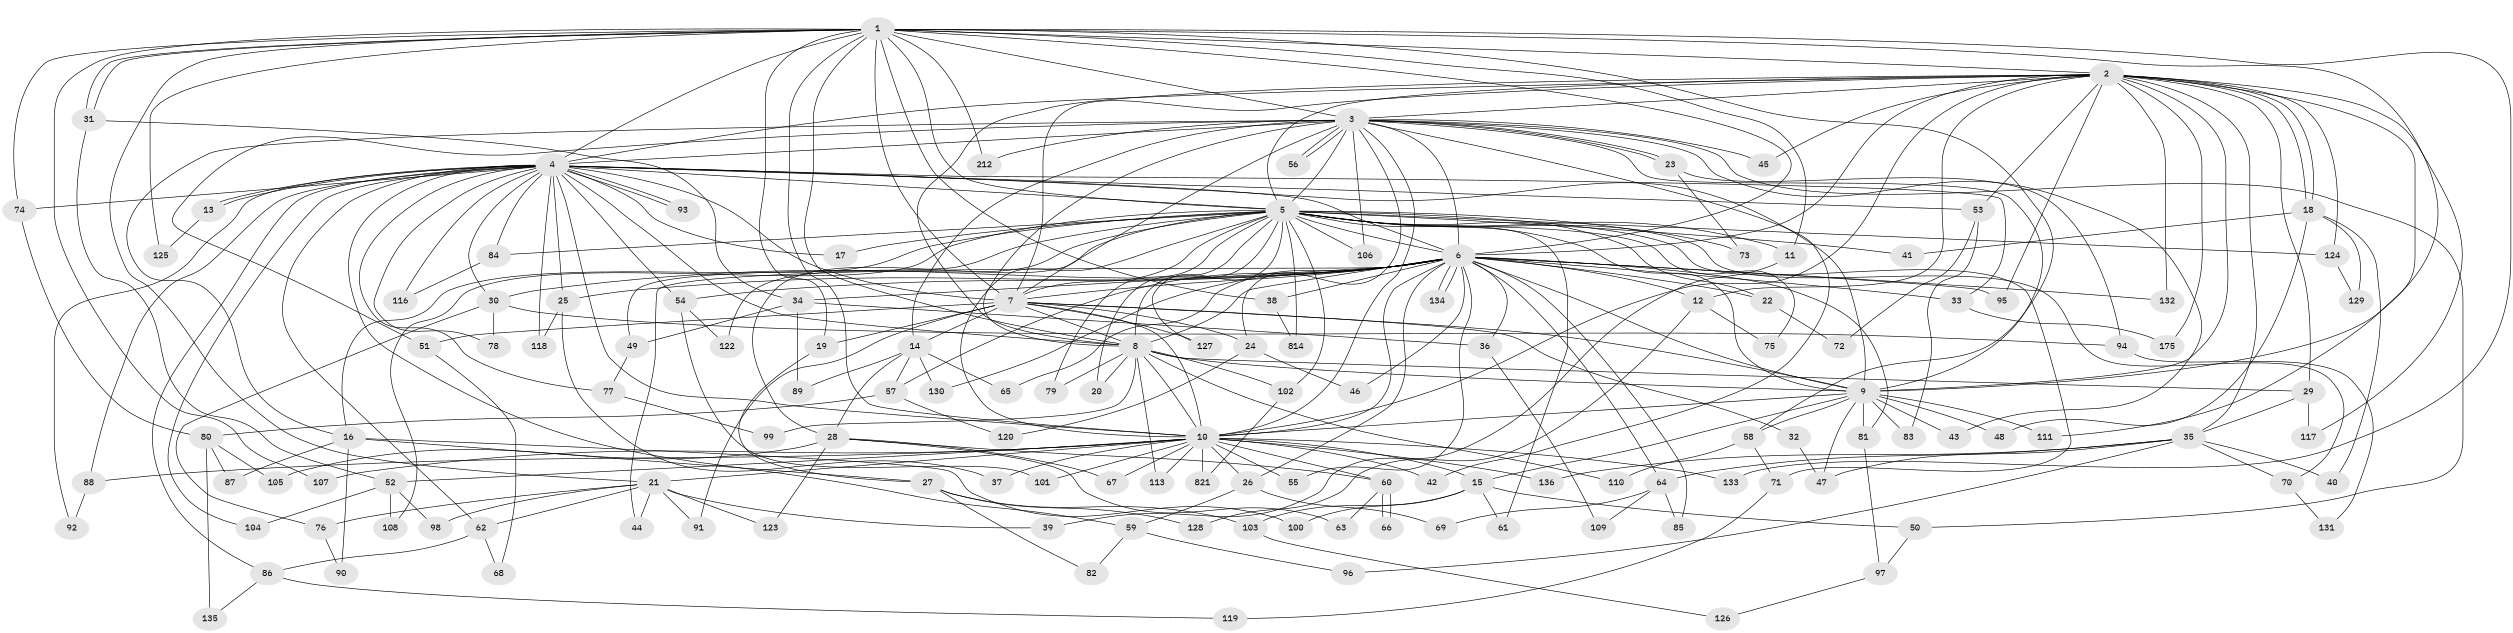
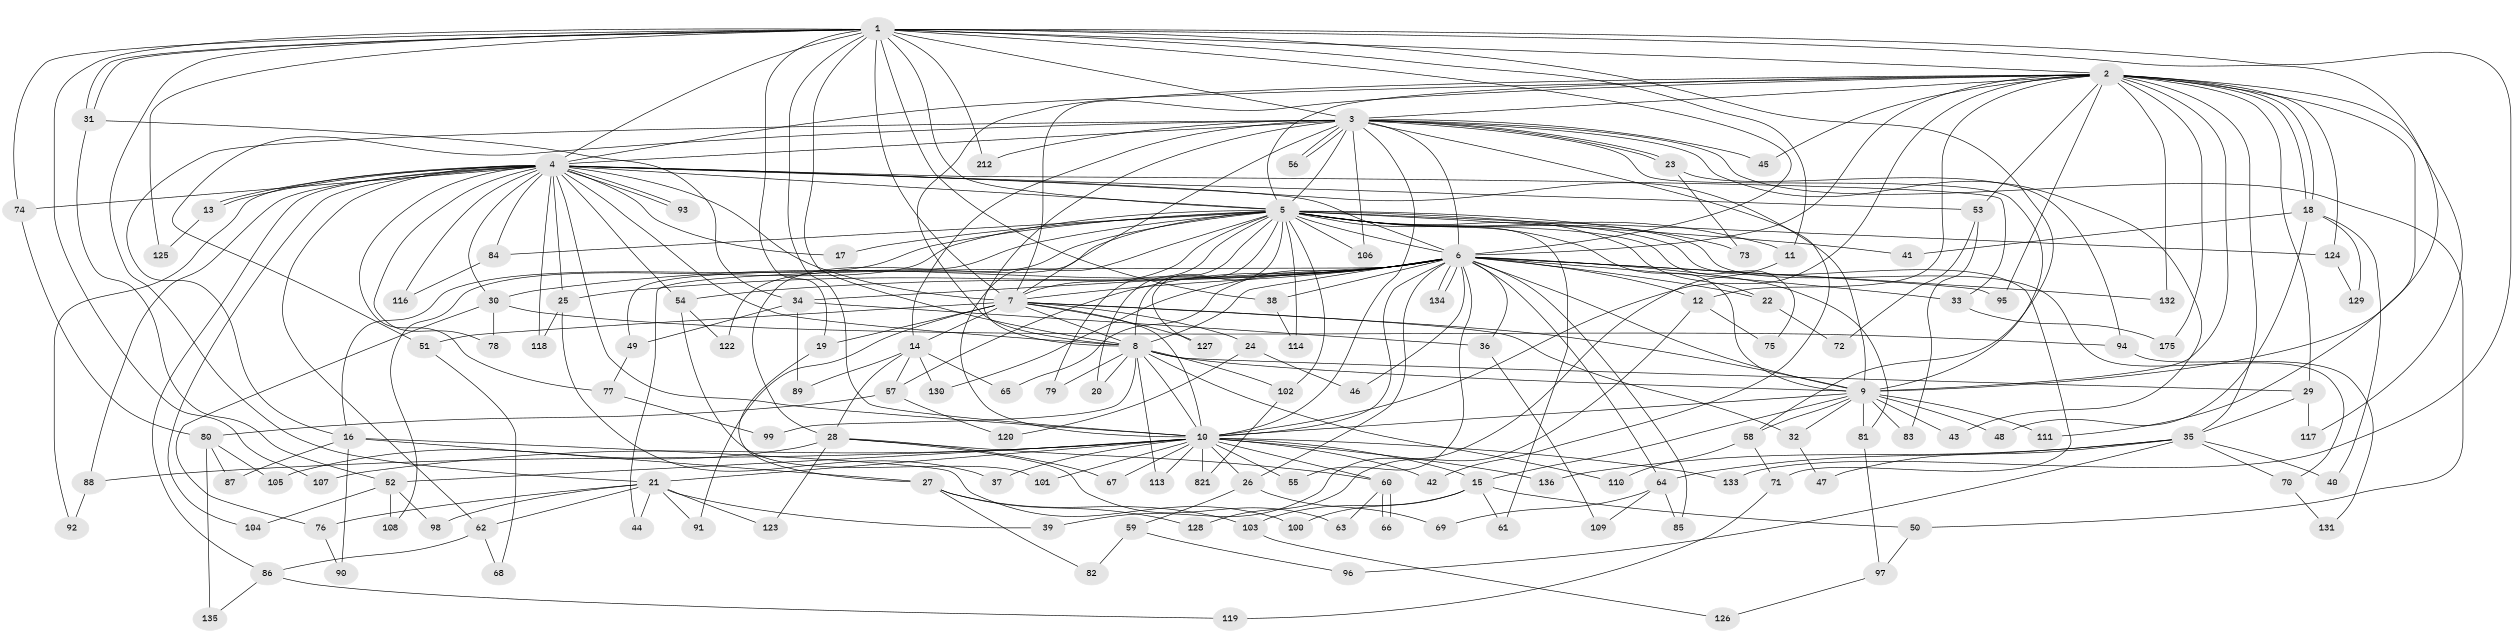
(1393, 258) -> none
(1296, 347) -> (1296, 347)
(1836, 435) -> (1829, 415)
(580, 439) -> none
